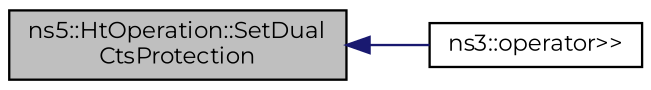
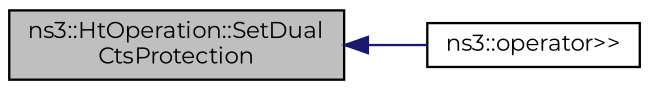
(178, 45) -> (177, 45)
